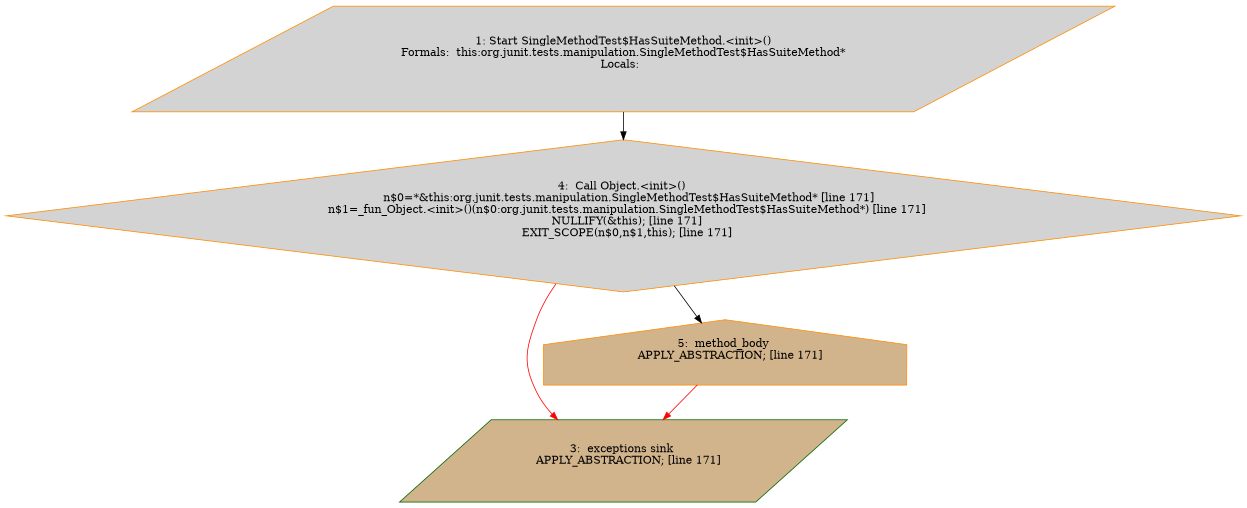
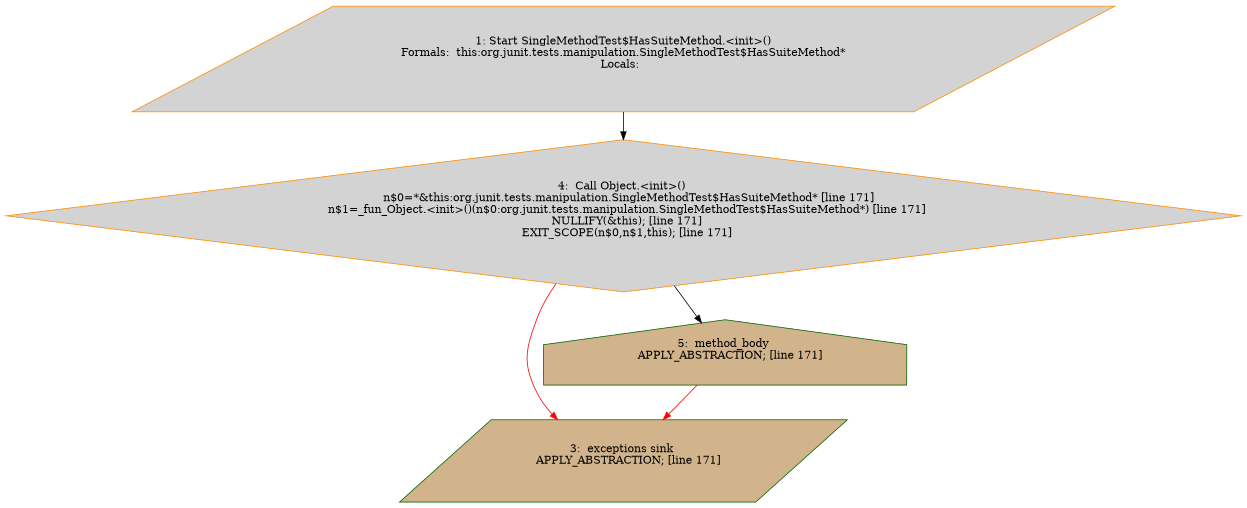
(725, 356) -> (725, 356)
